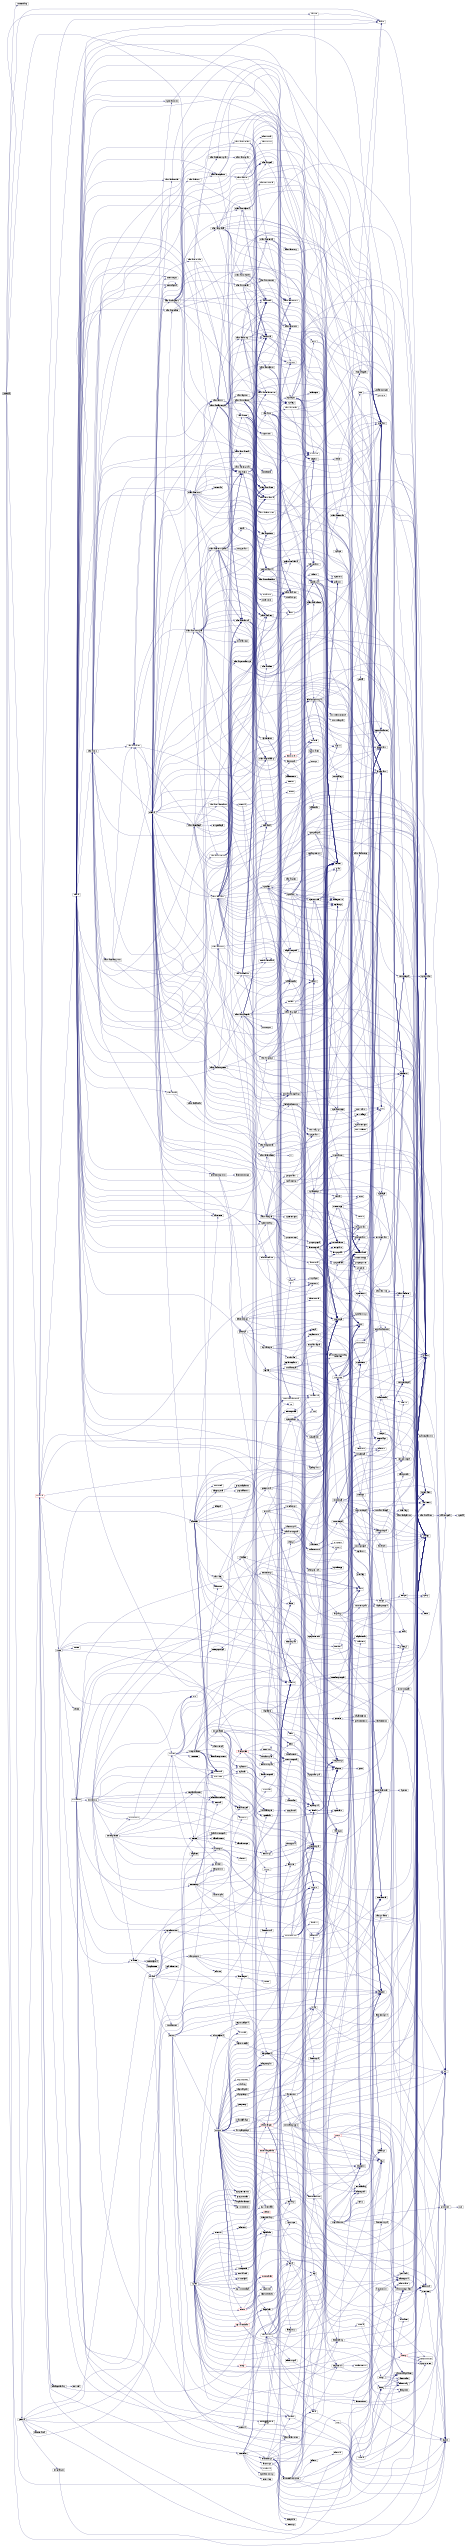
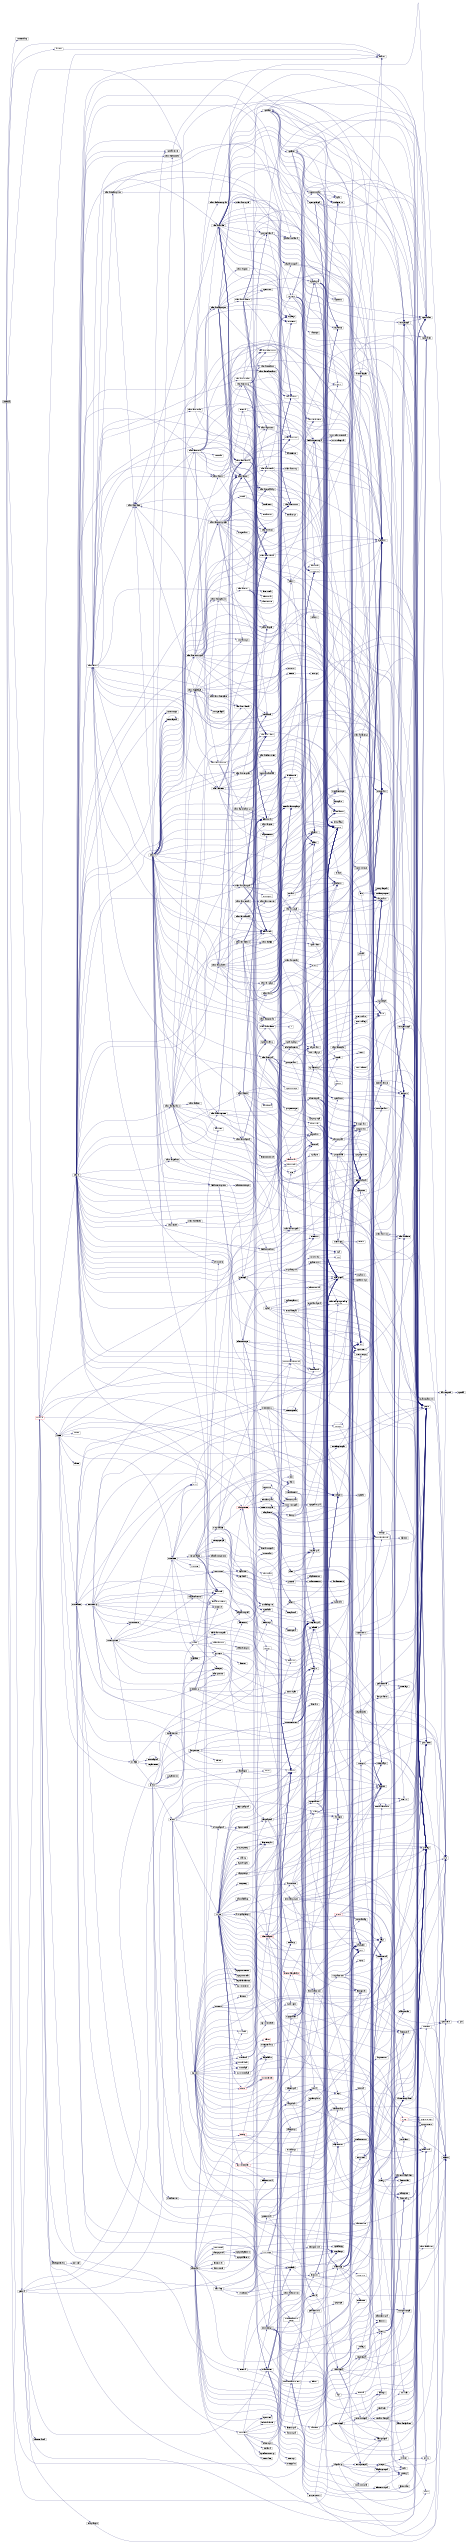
(382, 395) -> (382, 889)
(338, 551) -> none
none -> (267, 597)
(314, 853) -> none
(348, 1202) -> (353, 1500)
(295, 1456) -> (352, 1765)
(218, 1506) -> (219, 2263)
(267, 1511) -> (267, 2252)
(404, 1689) -> none
(172, 1754) -> (172, 1559)
(361, 1769) -> (361, 1495)
(172, 1967) -> (172, 1776)
(388, 1988) -> (436, 1772)
(242, 2269) -> (243, 2058)
(338, 2453) -> none
